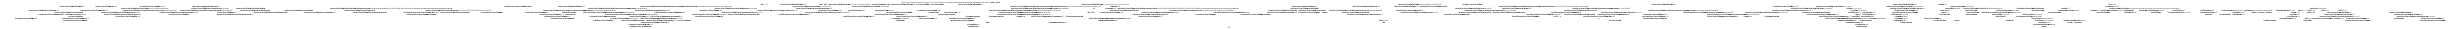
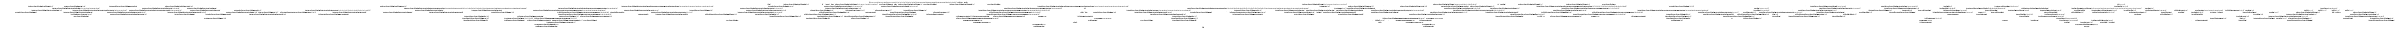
(1901, 18) -> none
none -> (2067, 23)
